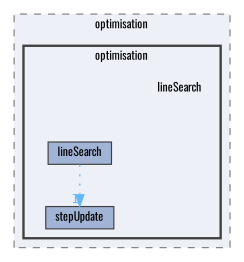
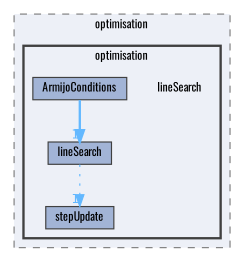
none -> (80, 89)
